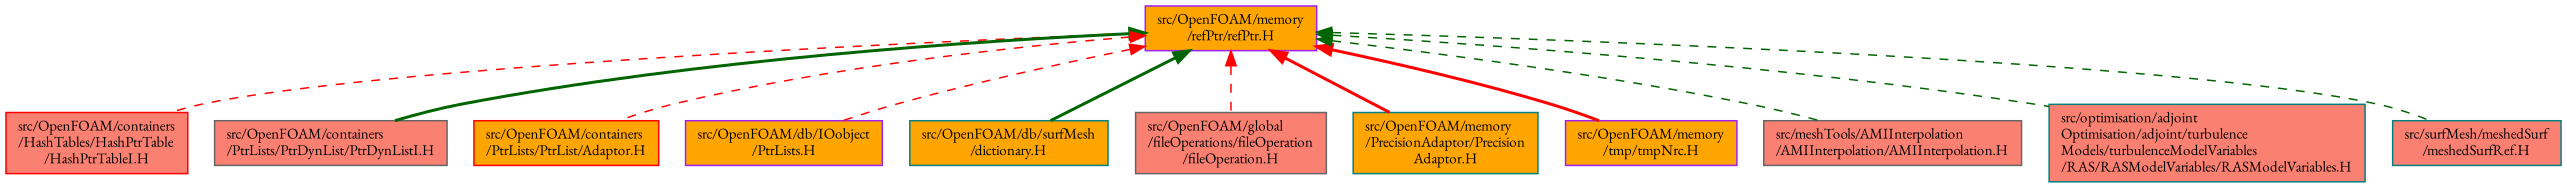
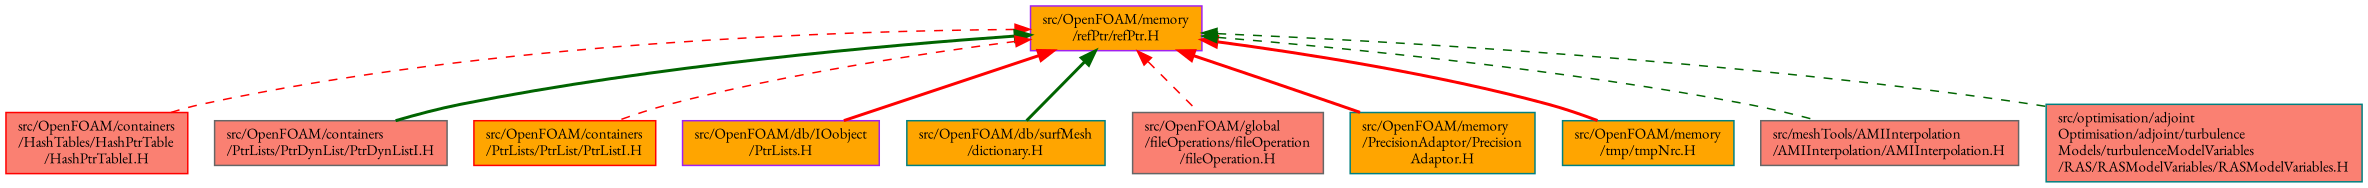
(985, 81) -> (942, 88)
(566, 143) -> (565, 143)
(1651, 143) -> (1648, 143)
(2477, 143) -> none
